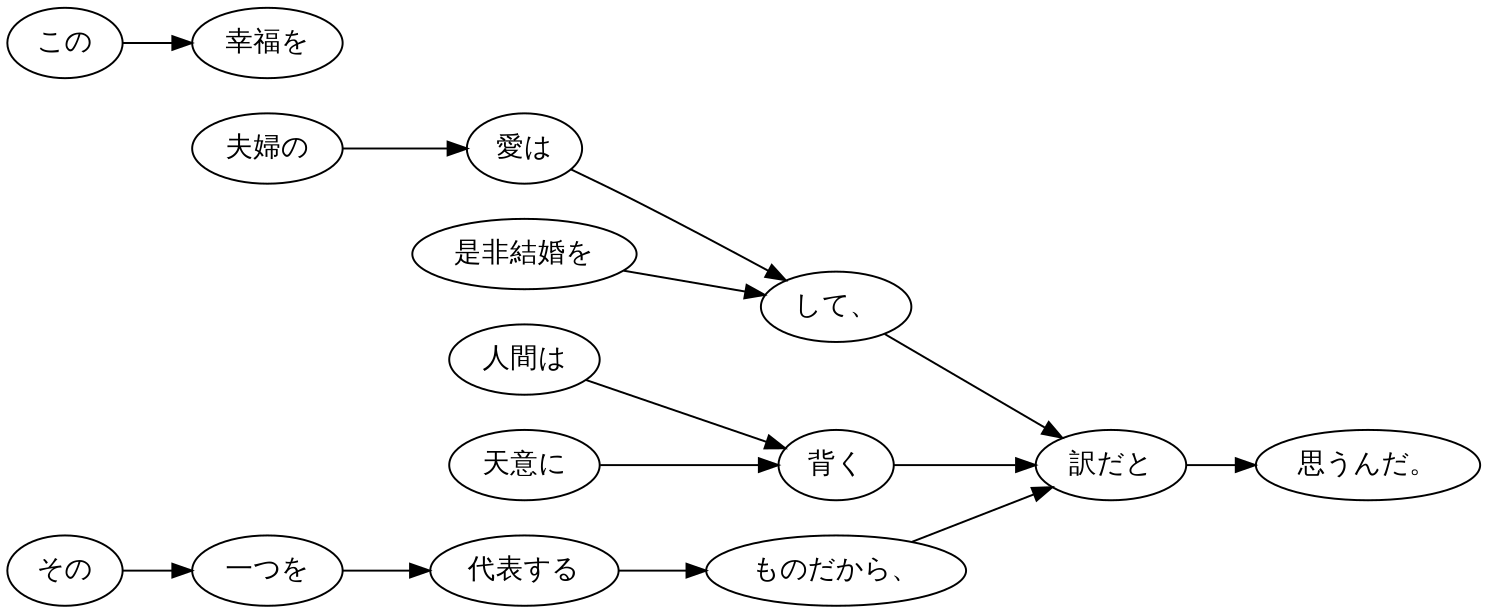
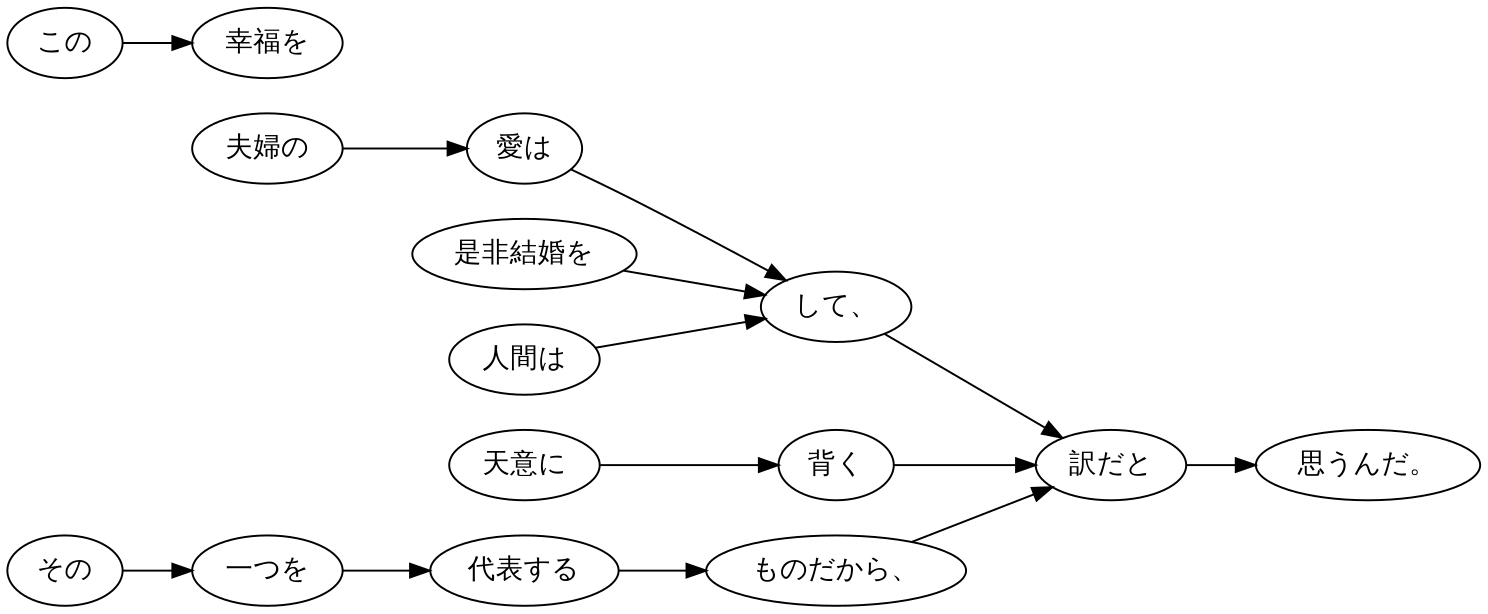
(676, 411) -> (671, 335)
